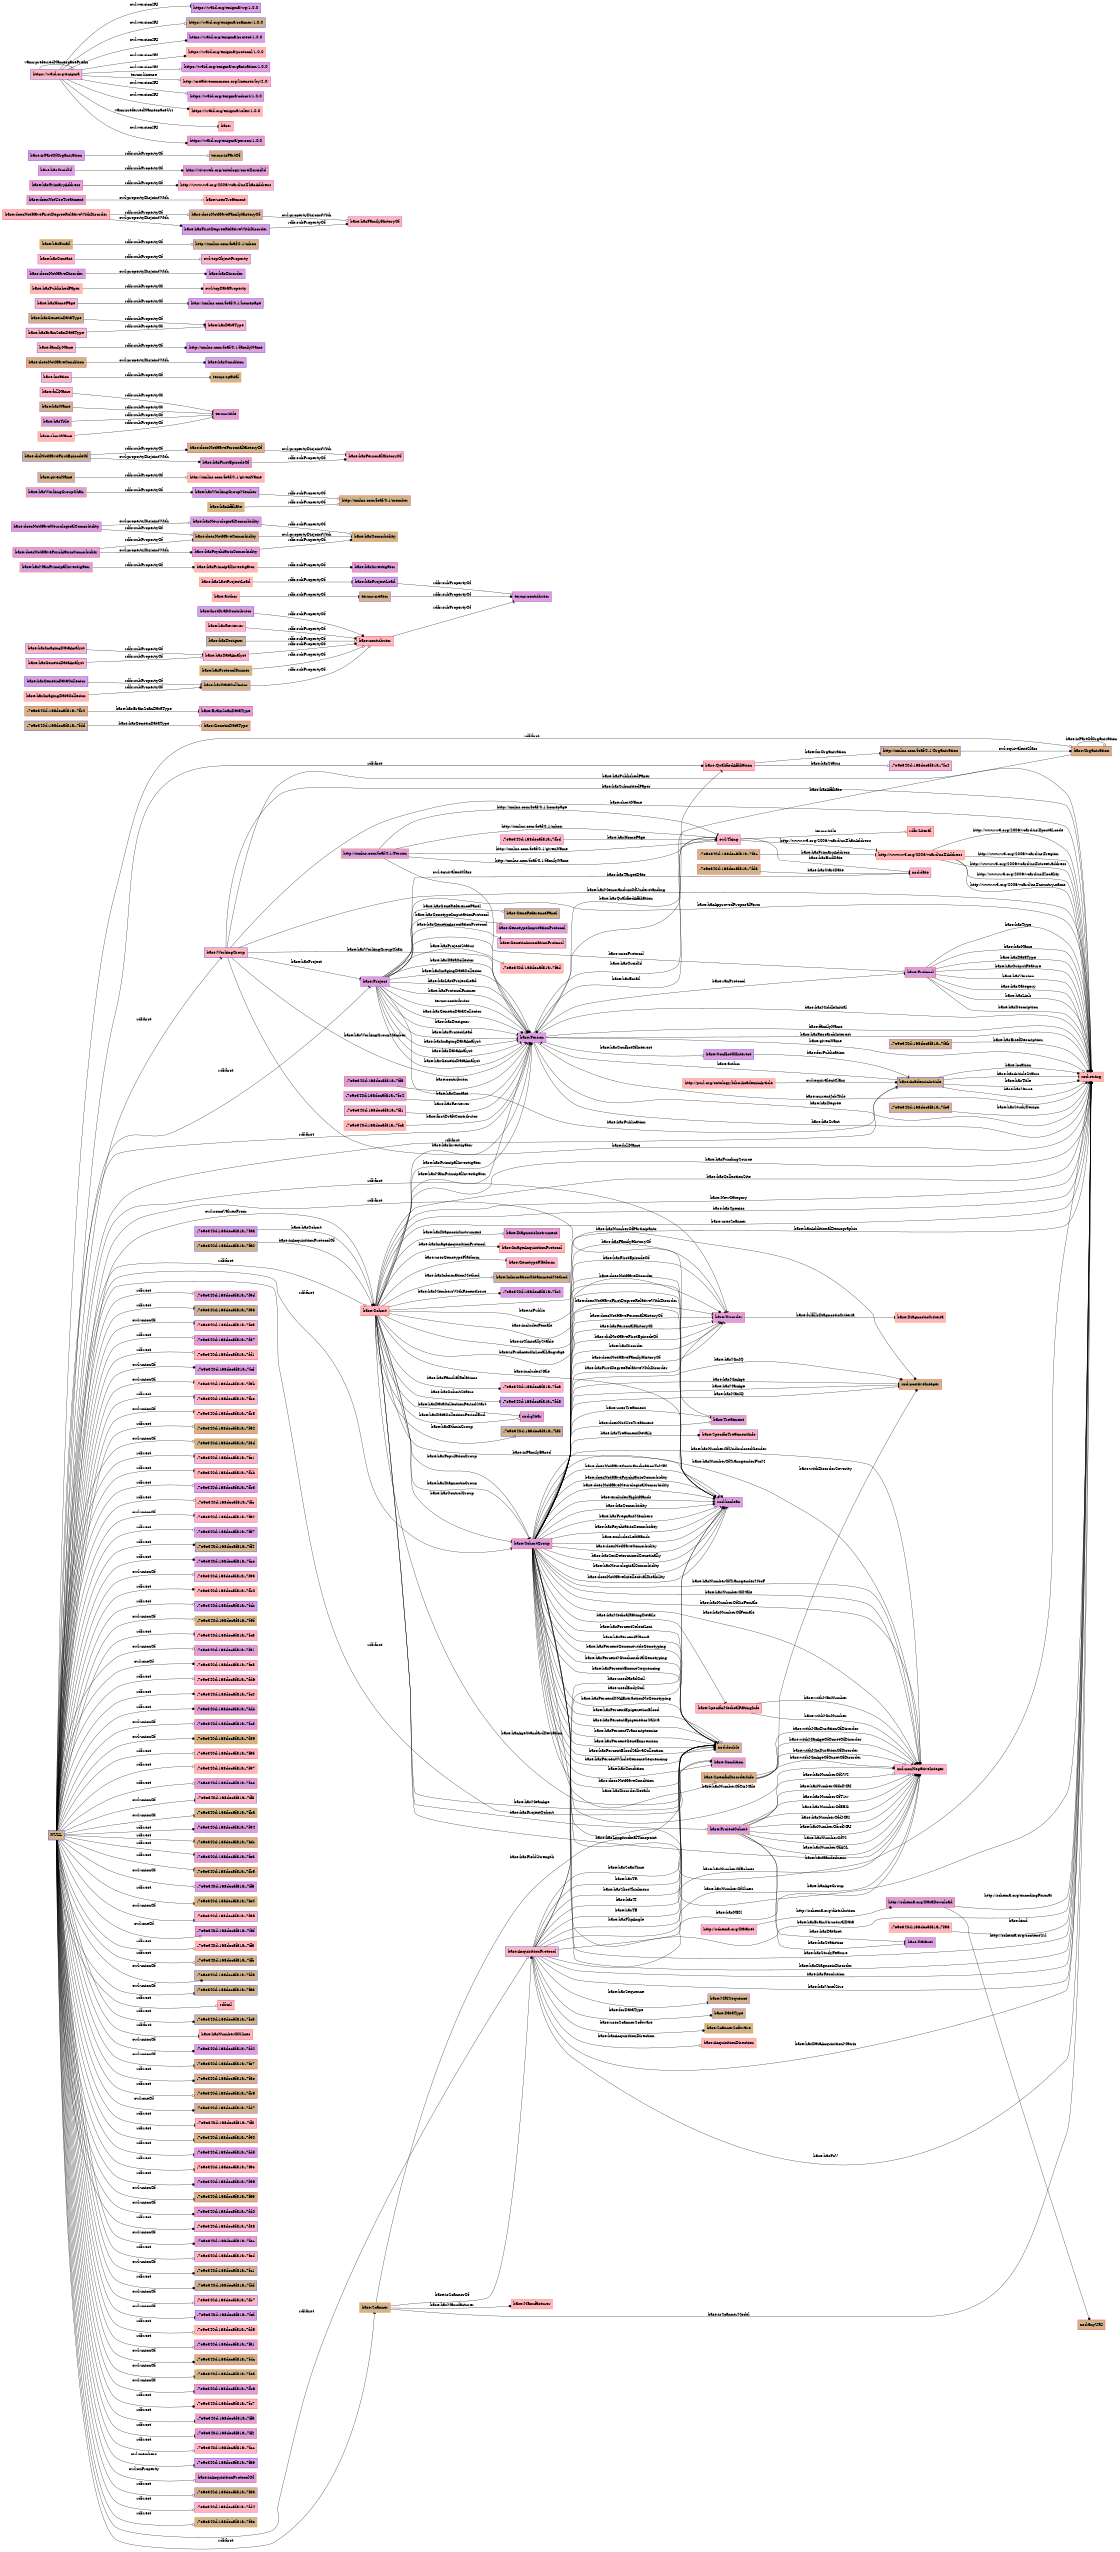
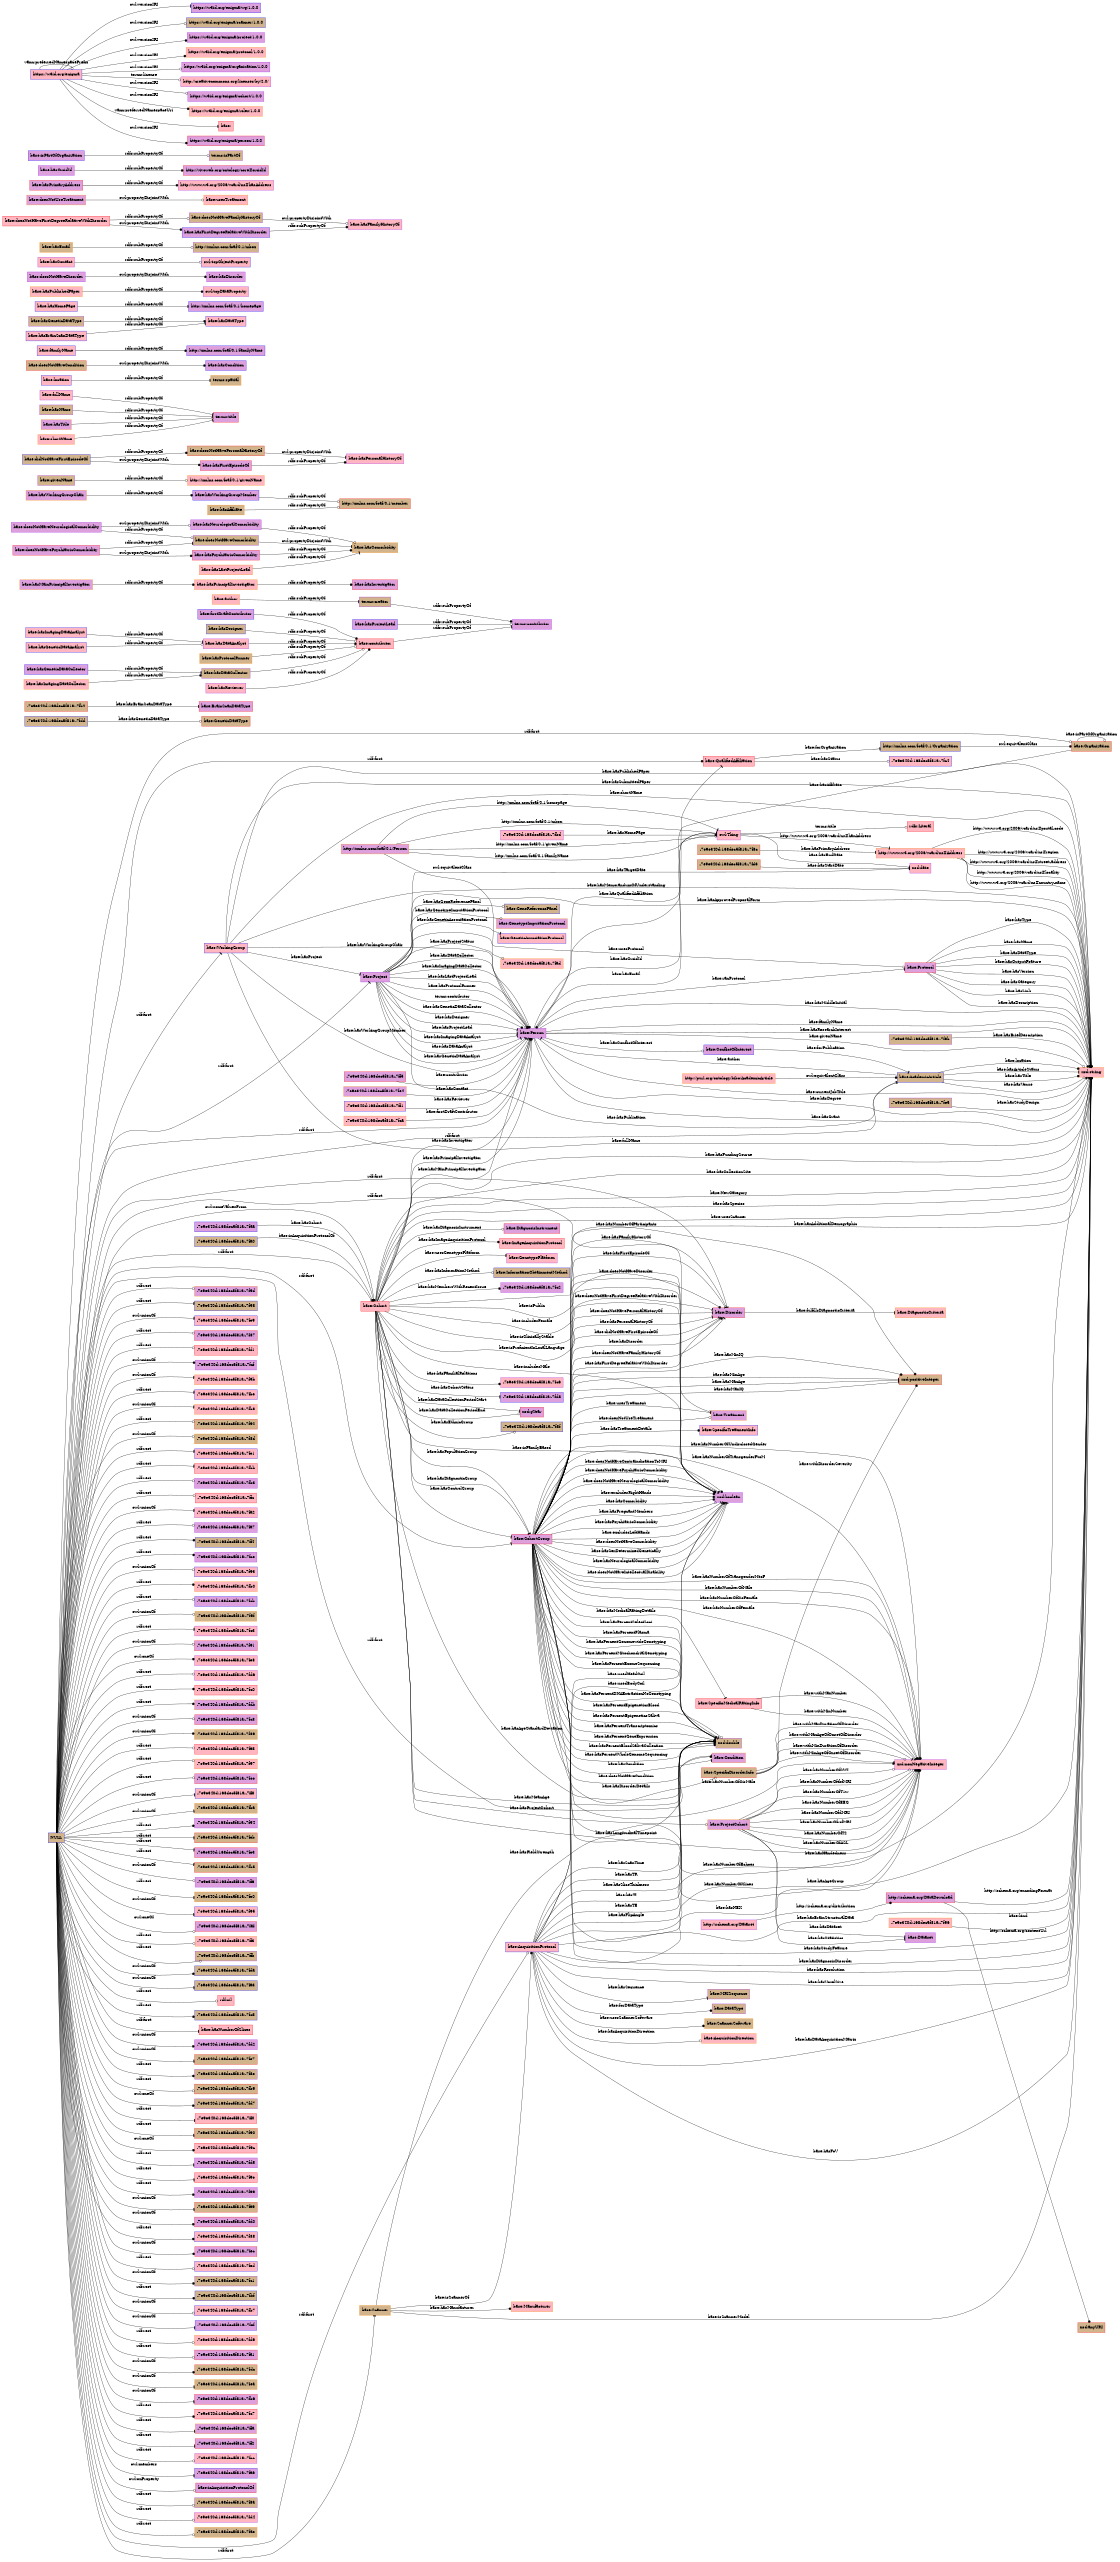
(302, 582) -> (306, 564)
none -> (226, 2148)
